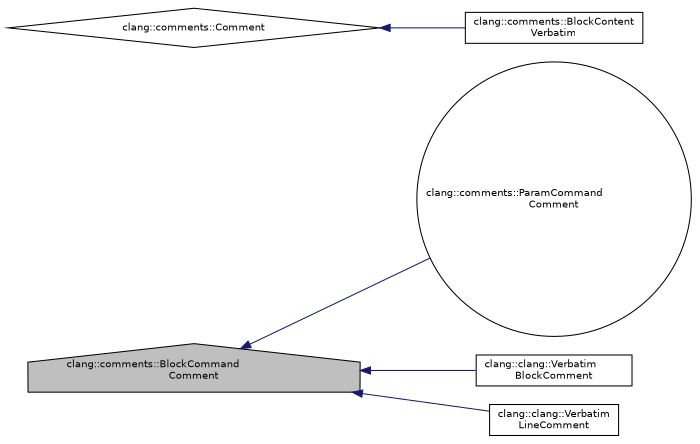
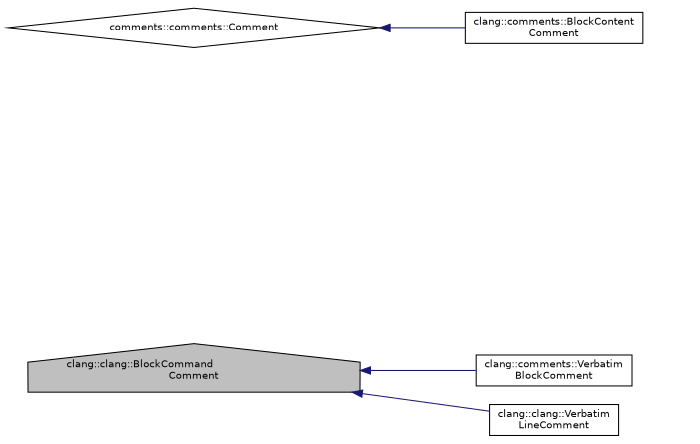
(194, 28) -> (194, 28)
(554, 28) -> (554, 28)
(554, 199) -> none
(194, 370) -> (194, 370)
(554, 370) -> (554, 370)
